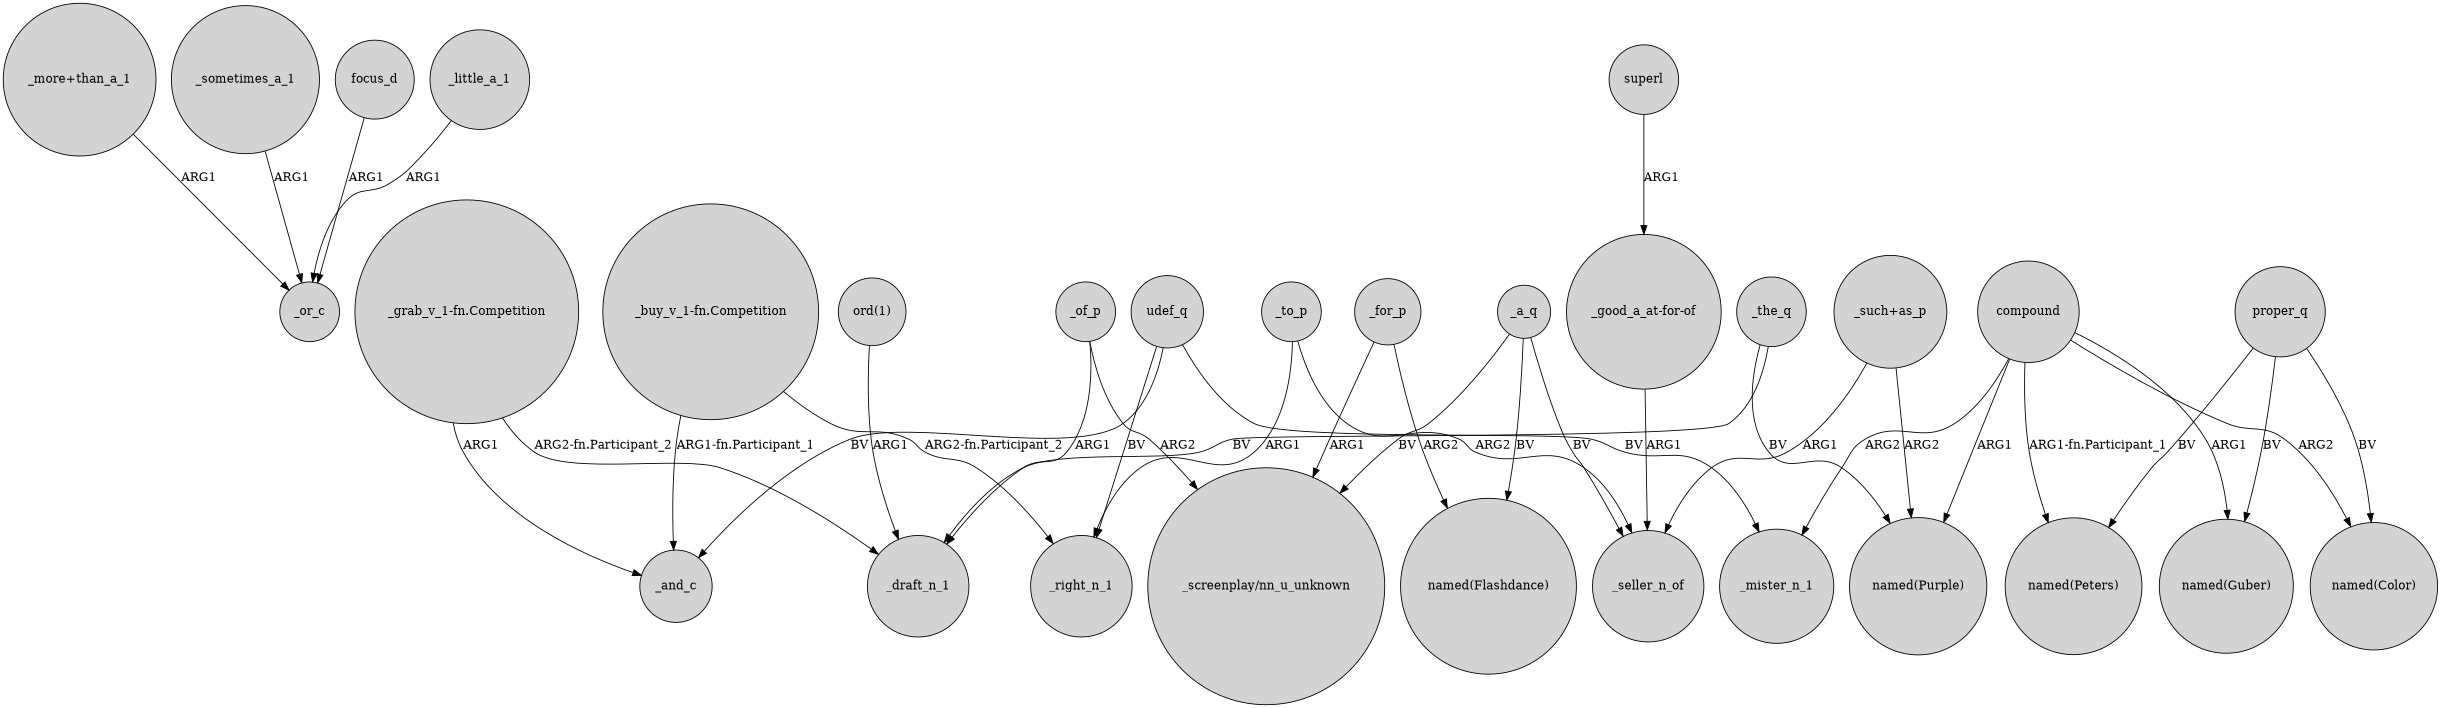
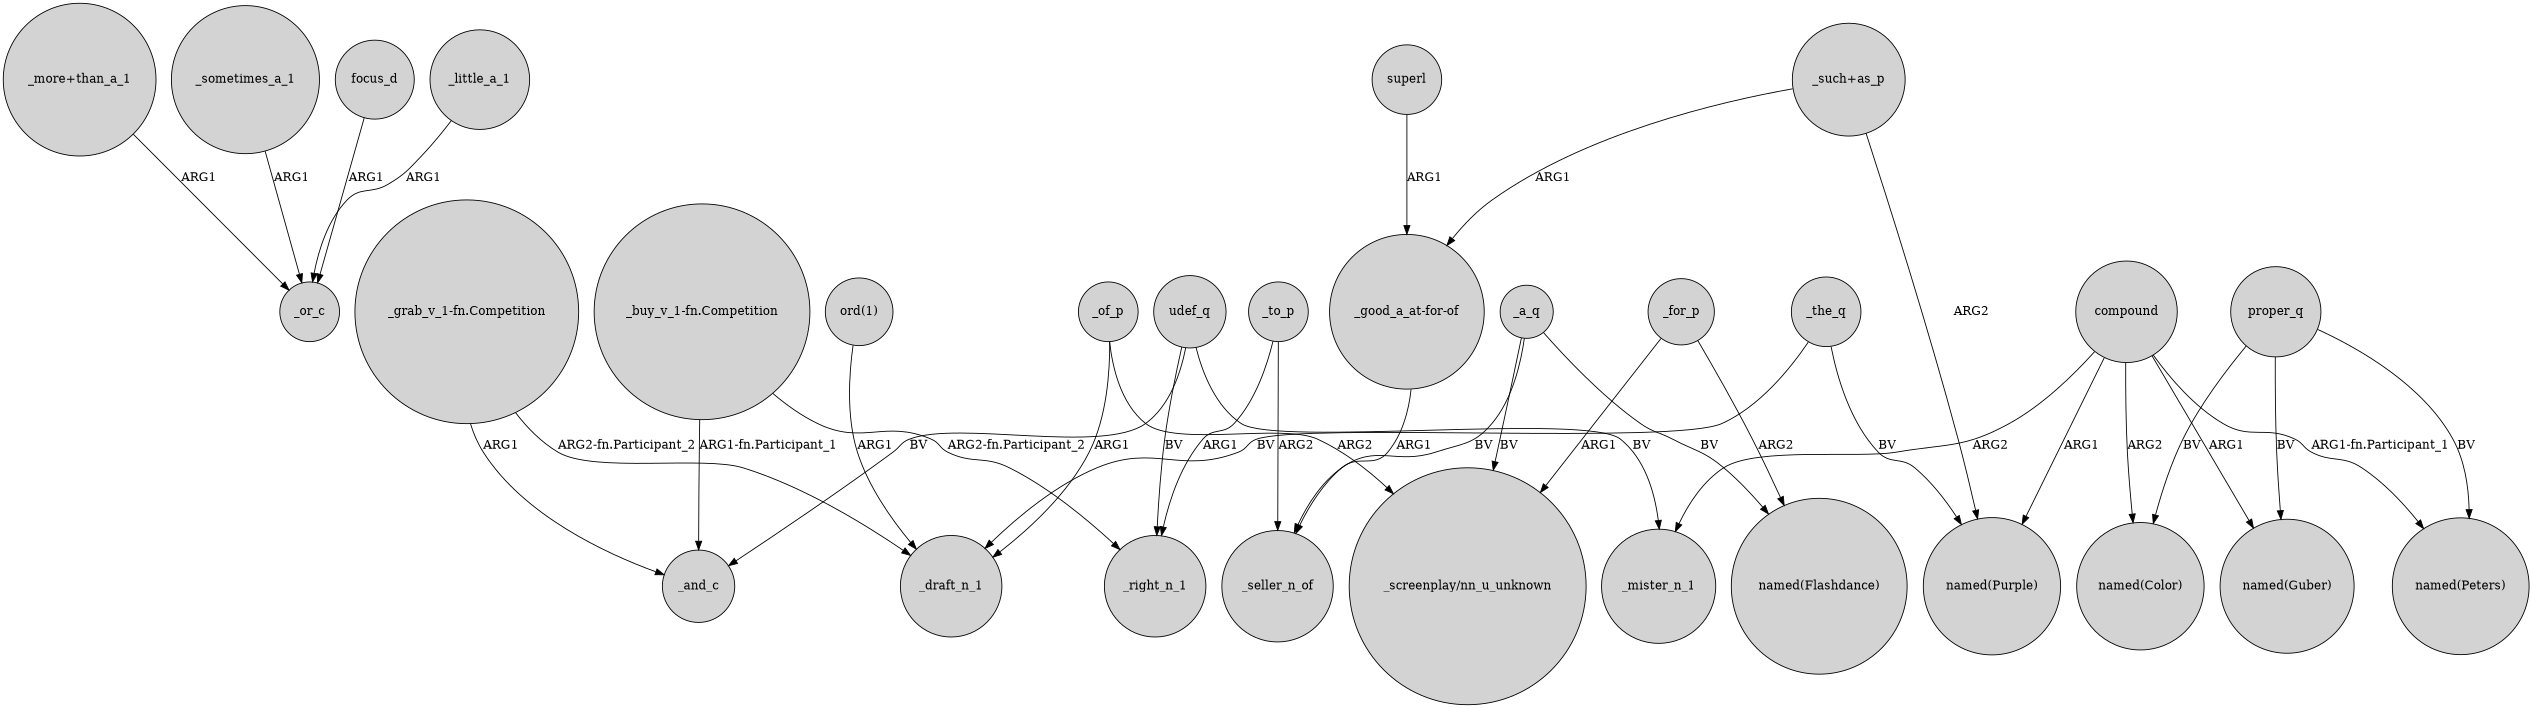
(1766, 459) -> (1610, 138)
